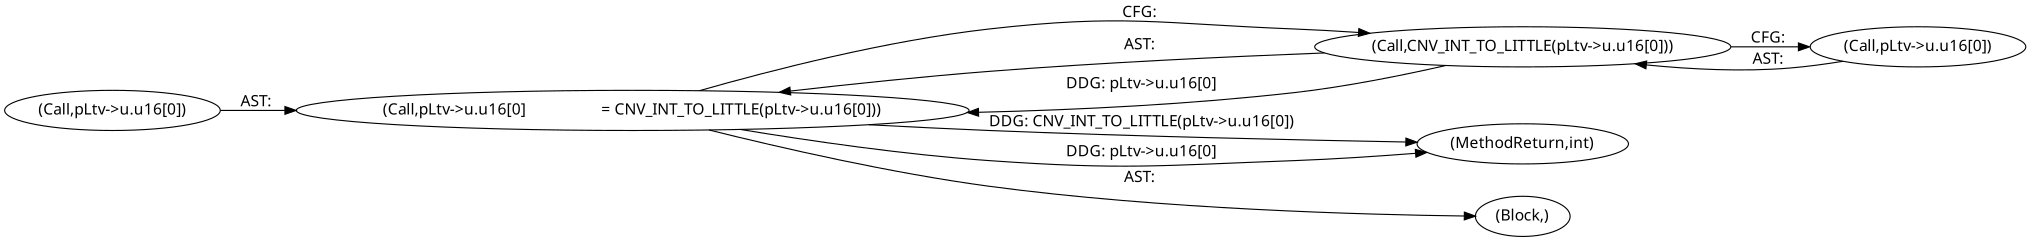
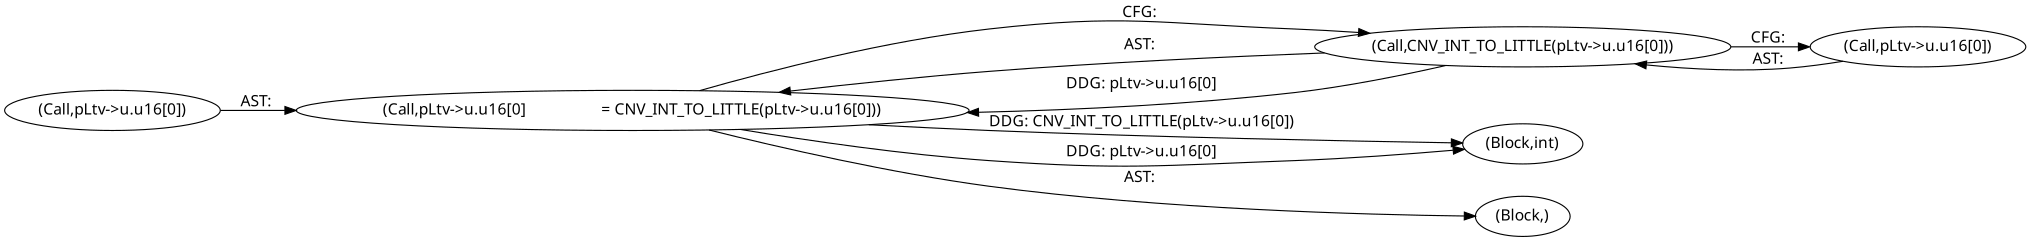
(1523, 144) -> (1523, 144)
